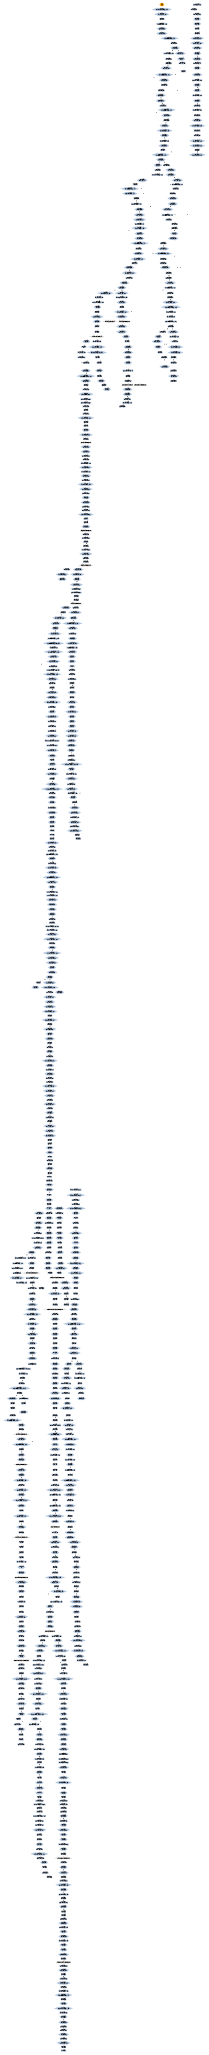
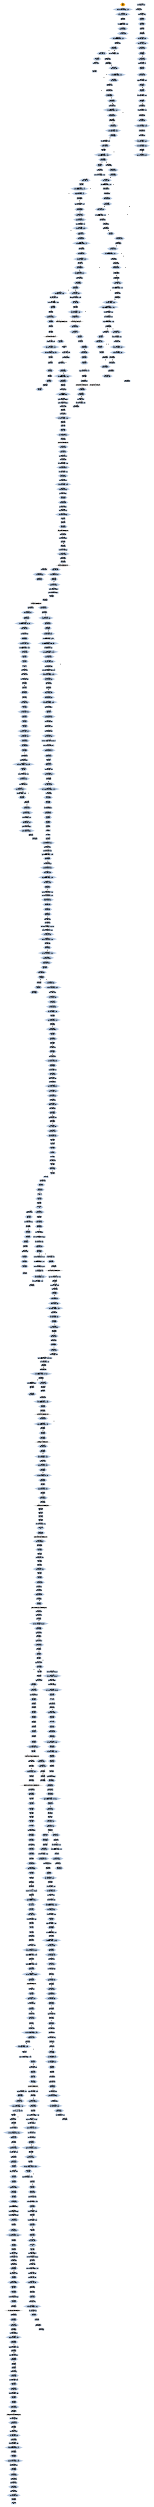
none -> (34, 1684)
